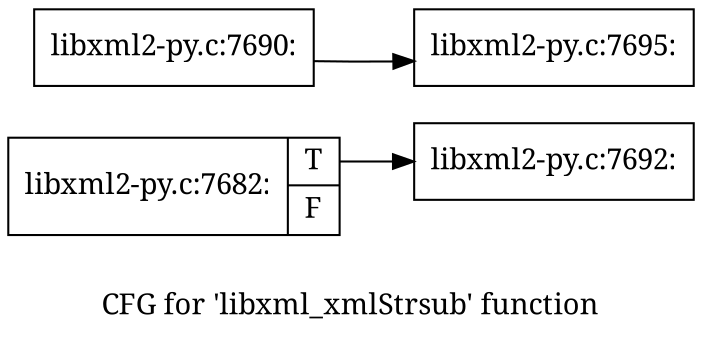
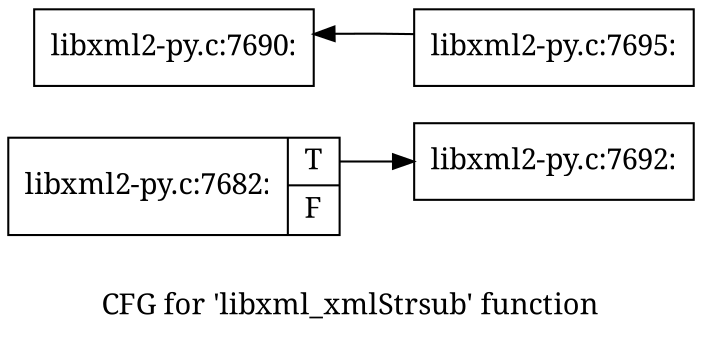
(353, 62) -> (374, 34)
